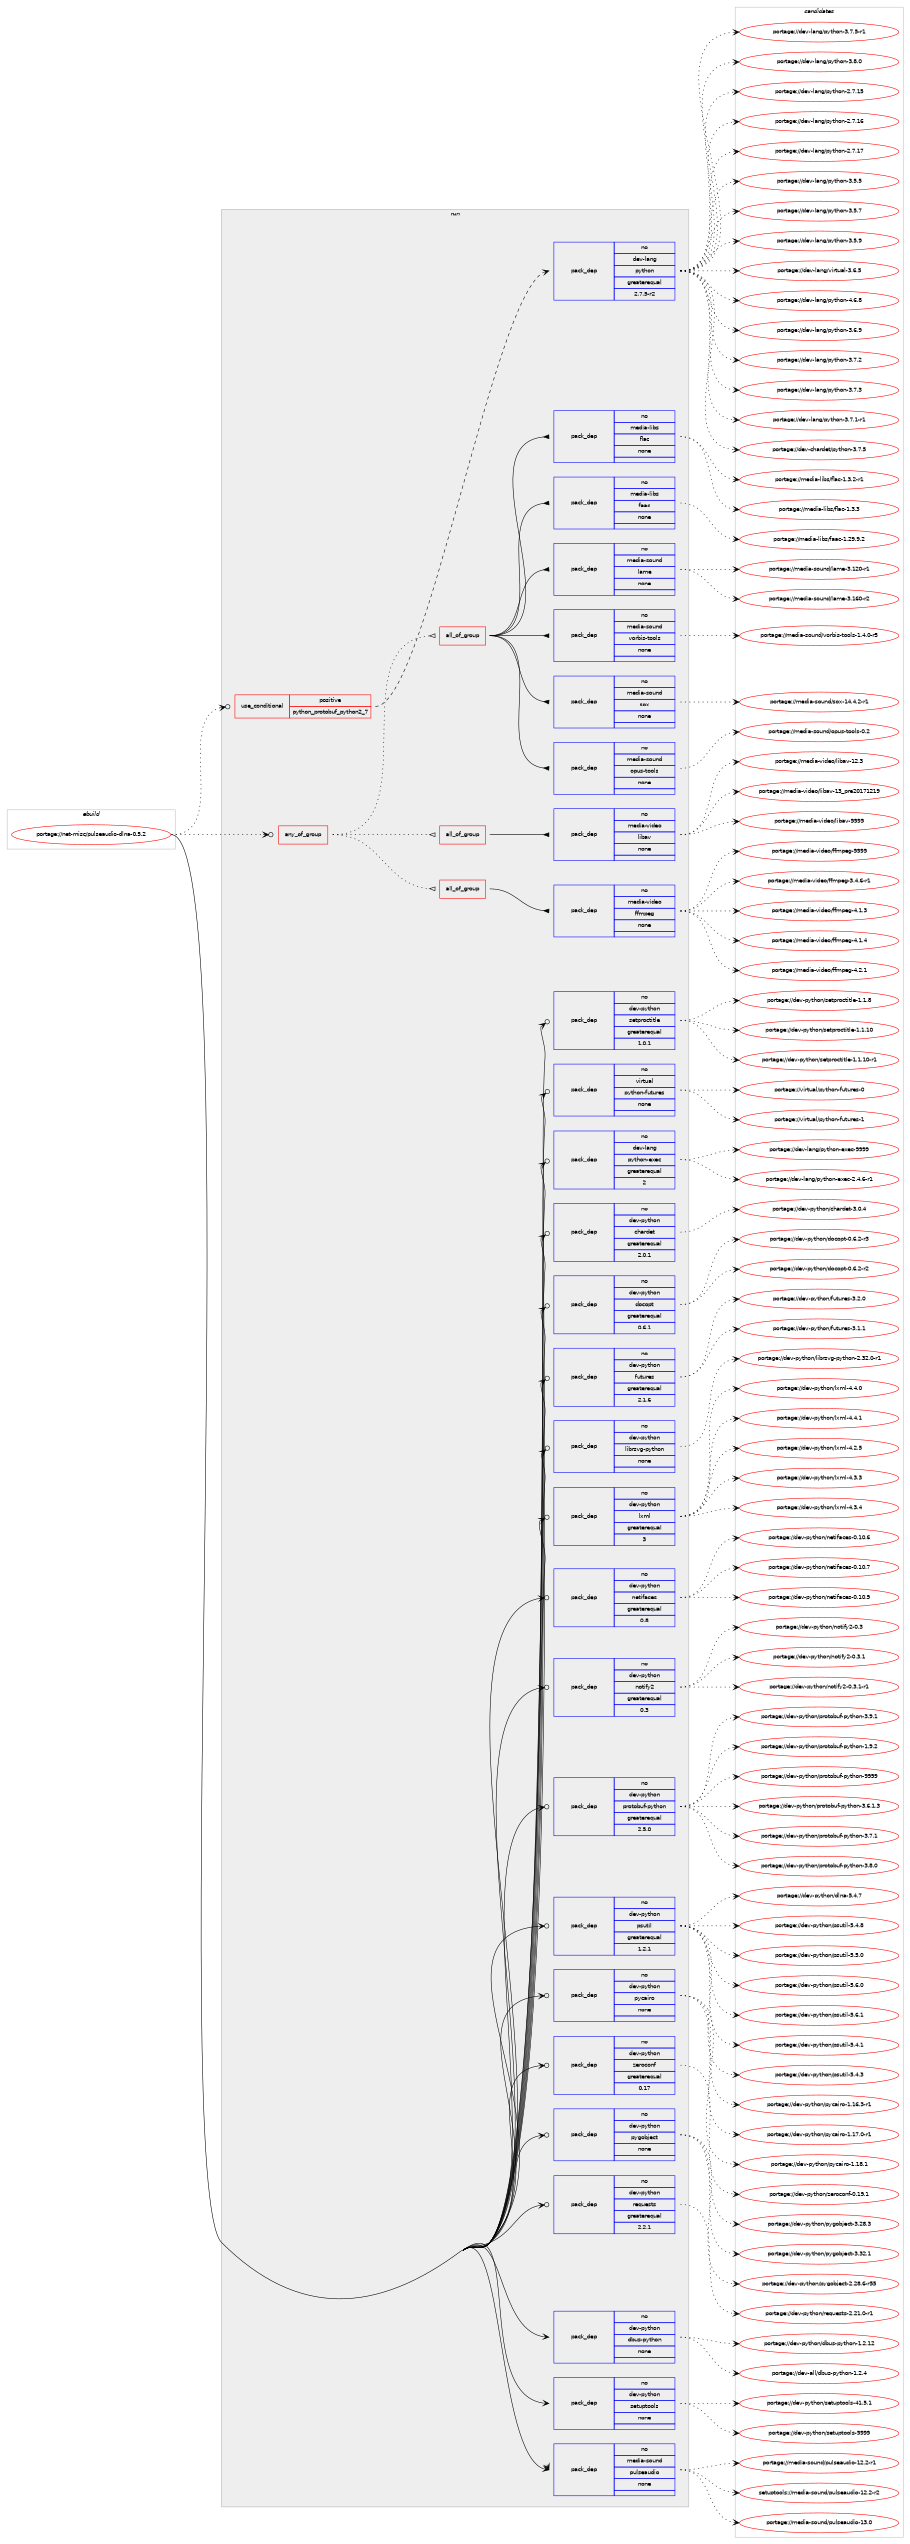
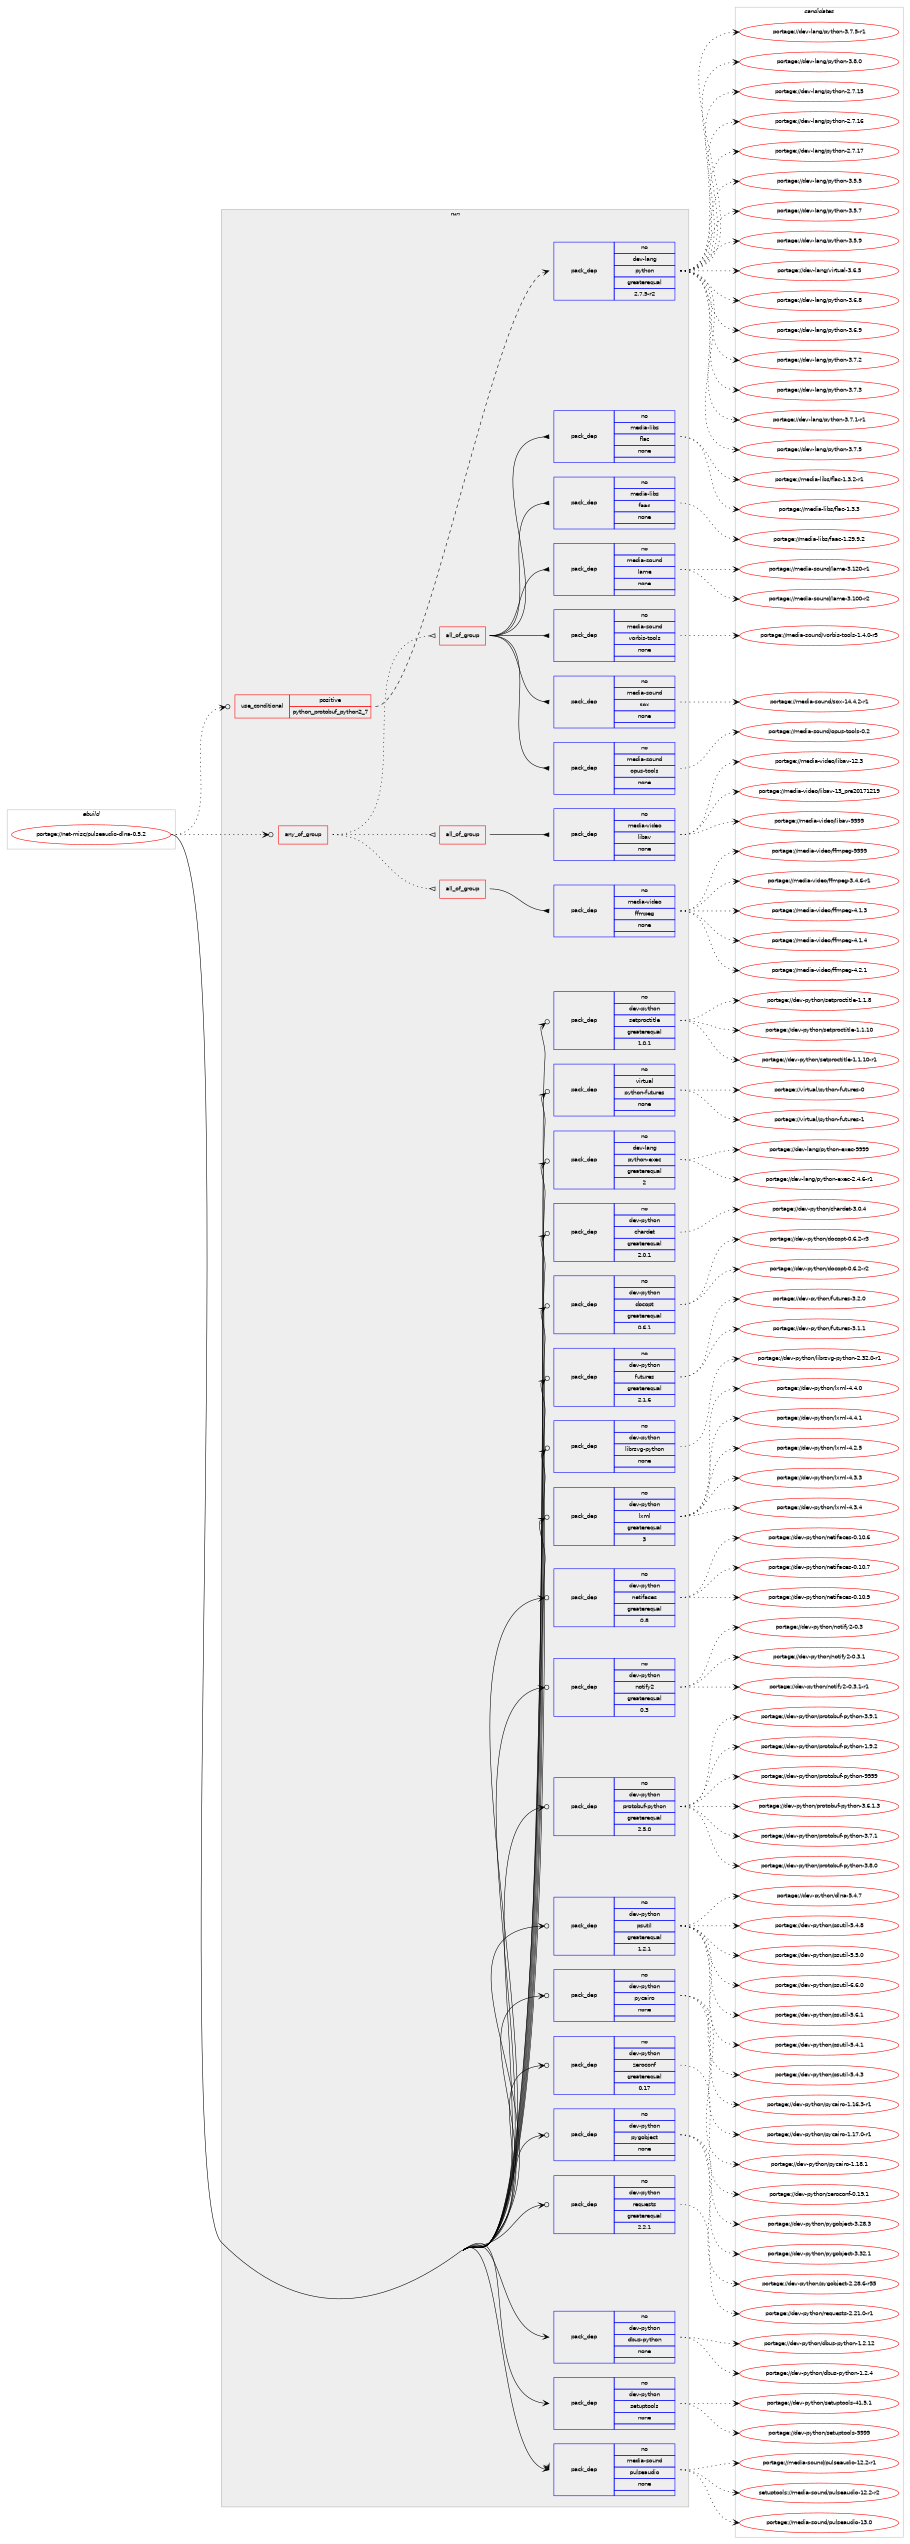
(819, 301) -> (819, 301)
(819, 450) -> (819, 450)
(819, 599) -> (819, 599)
(819, 1986) -> (819, 1986)
(819, 2374) -> (819, 2374)
